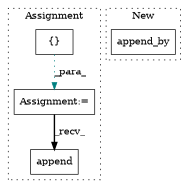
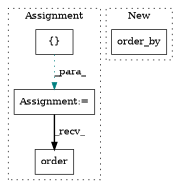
(143, 42) -> (139, 42)
(54, 162) -> (54, 162)
